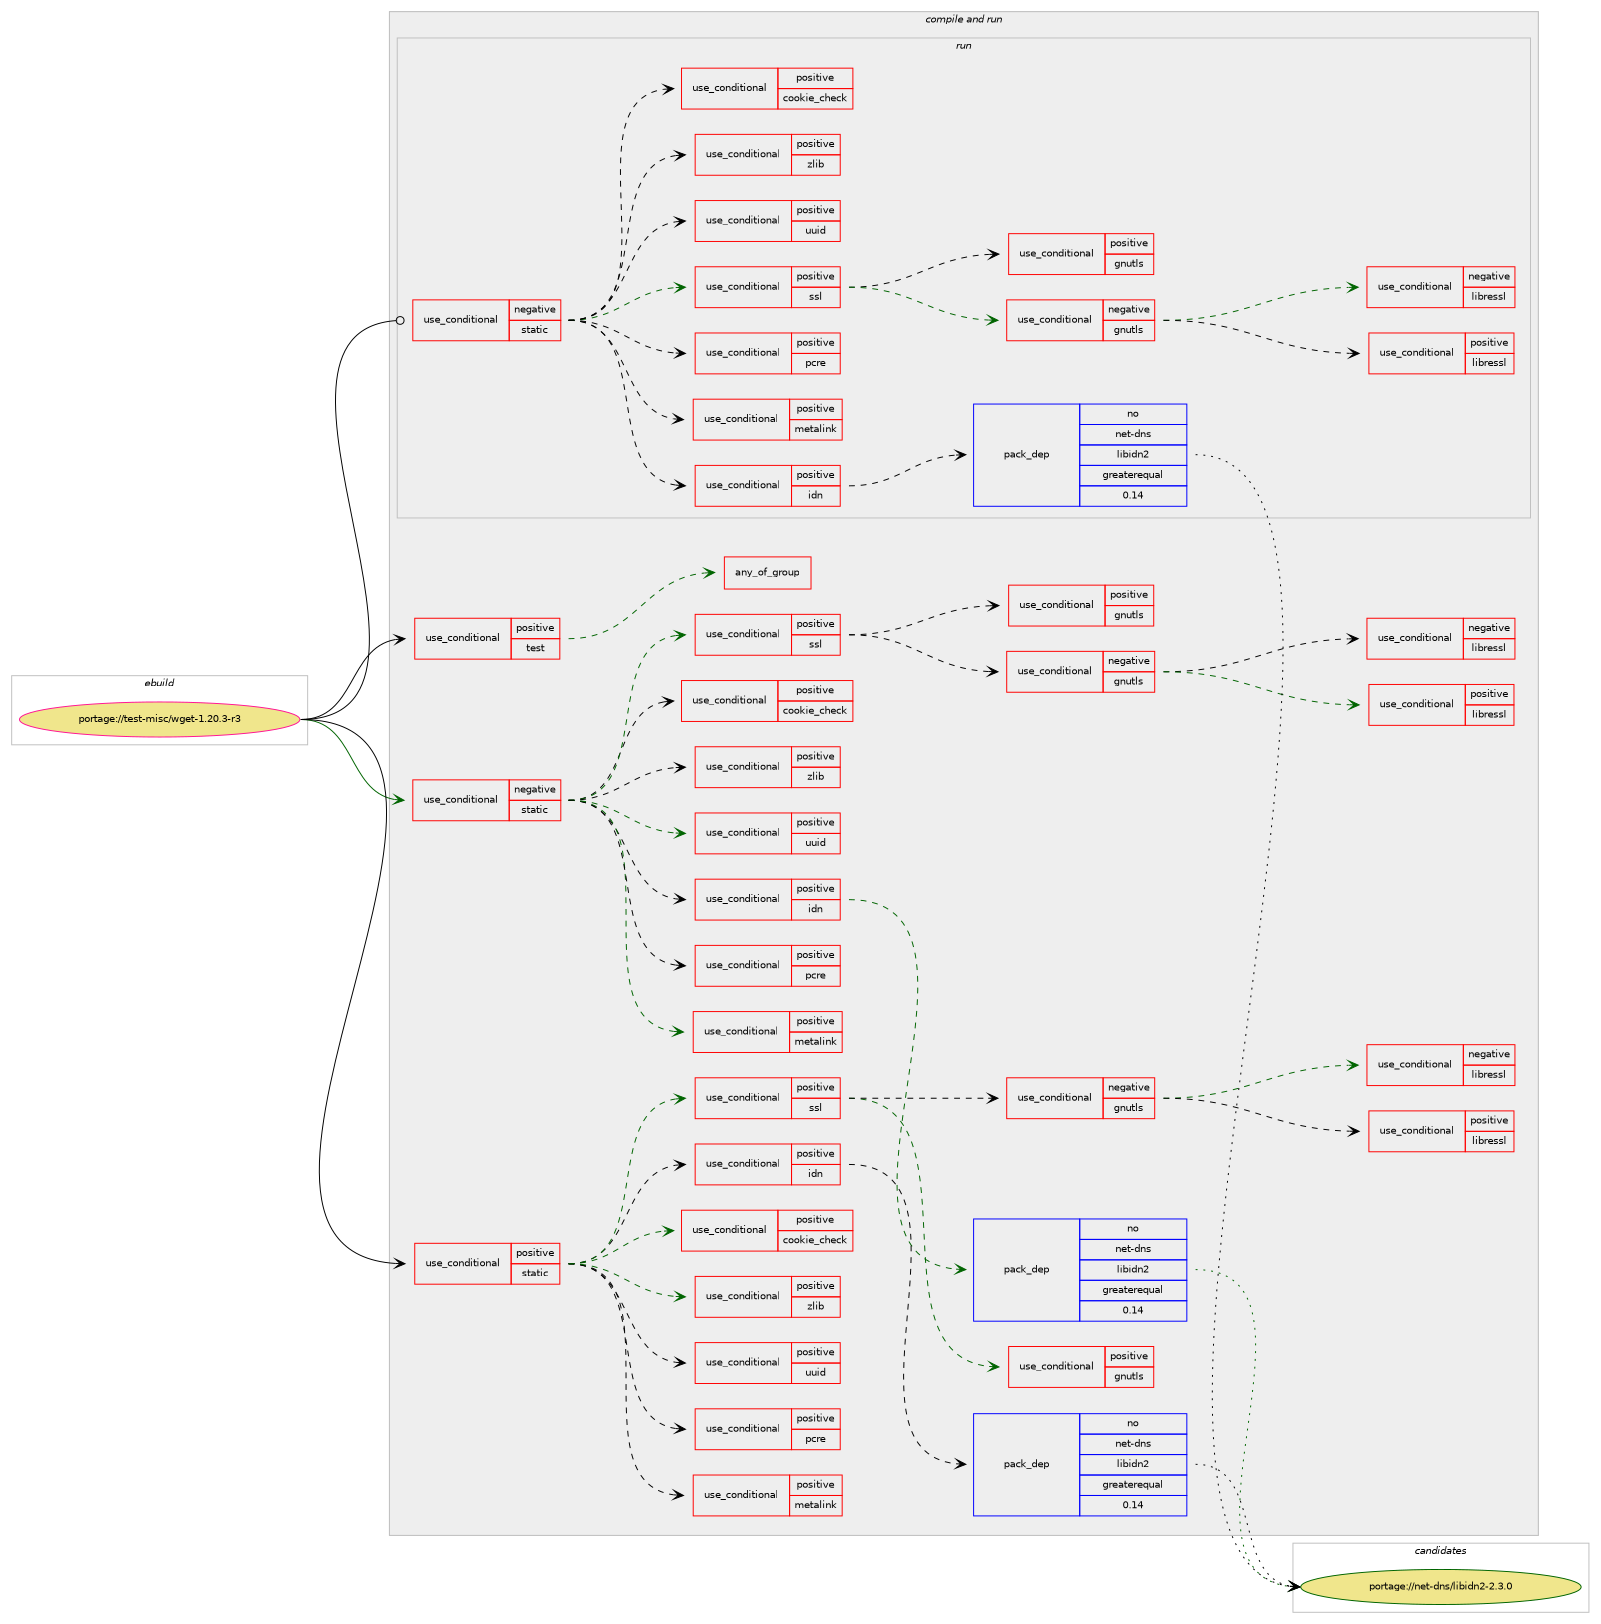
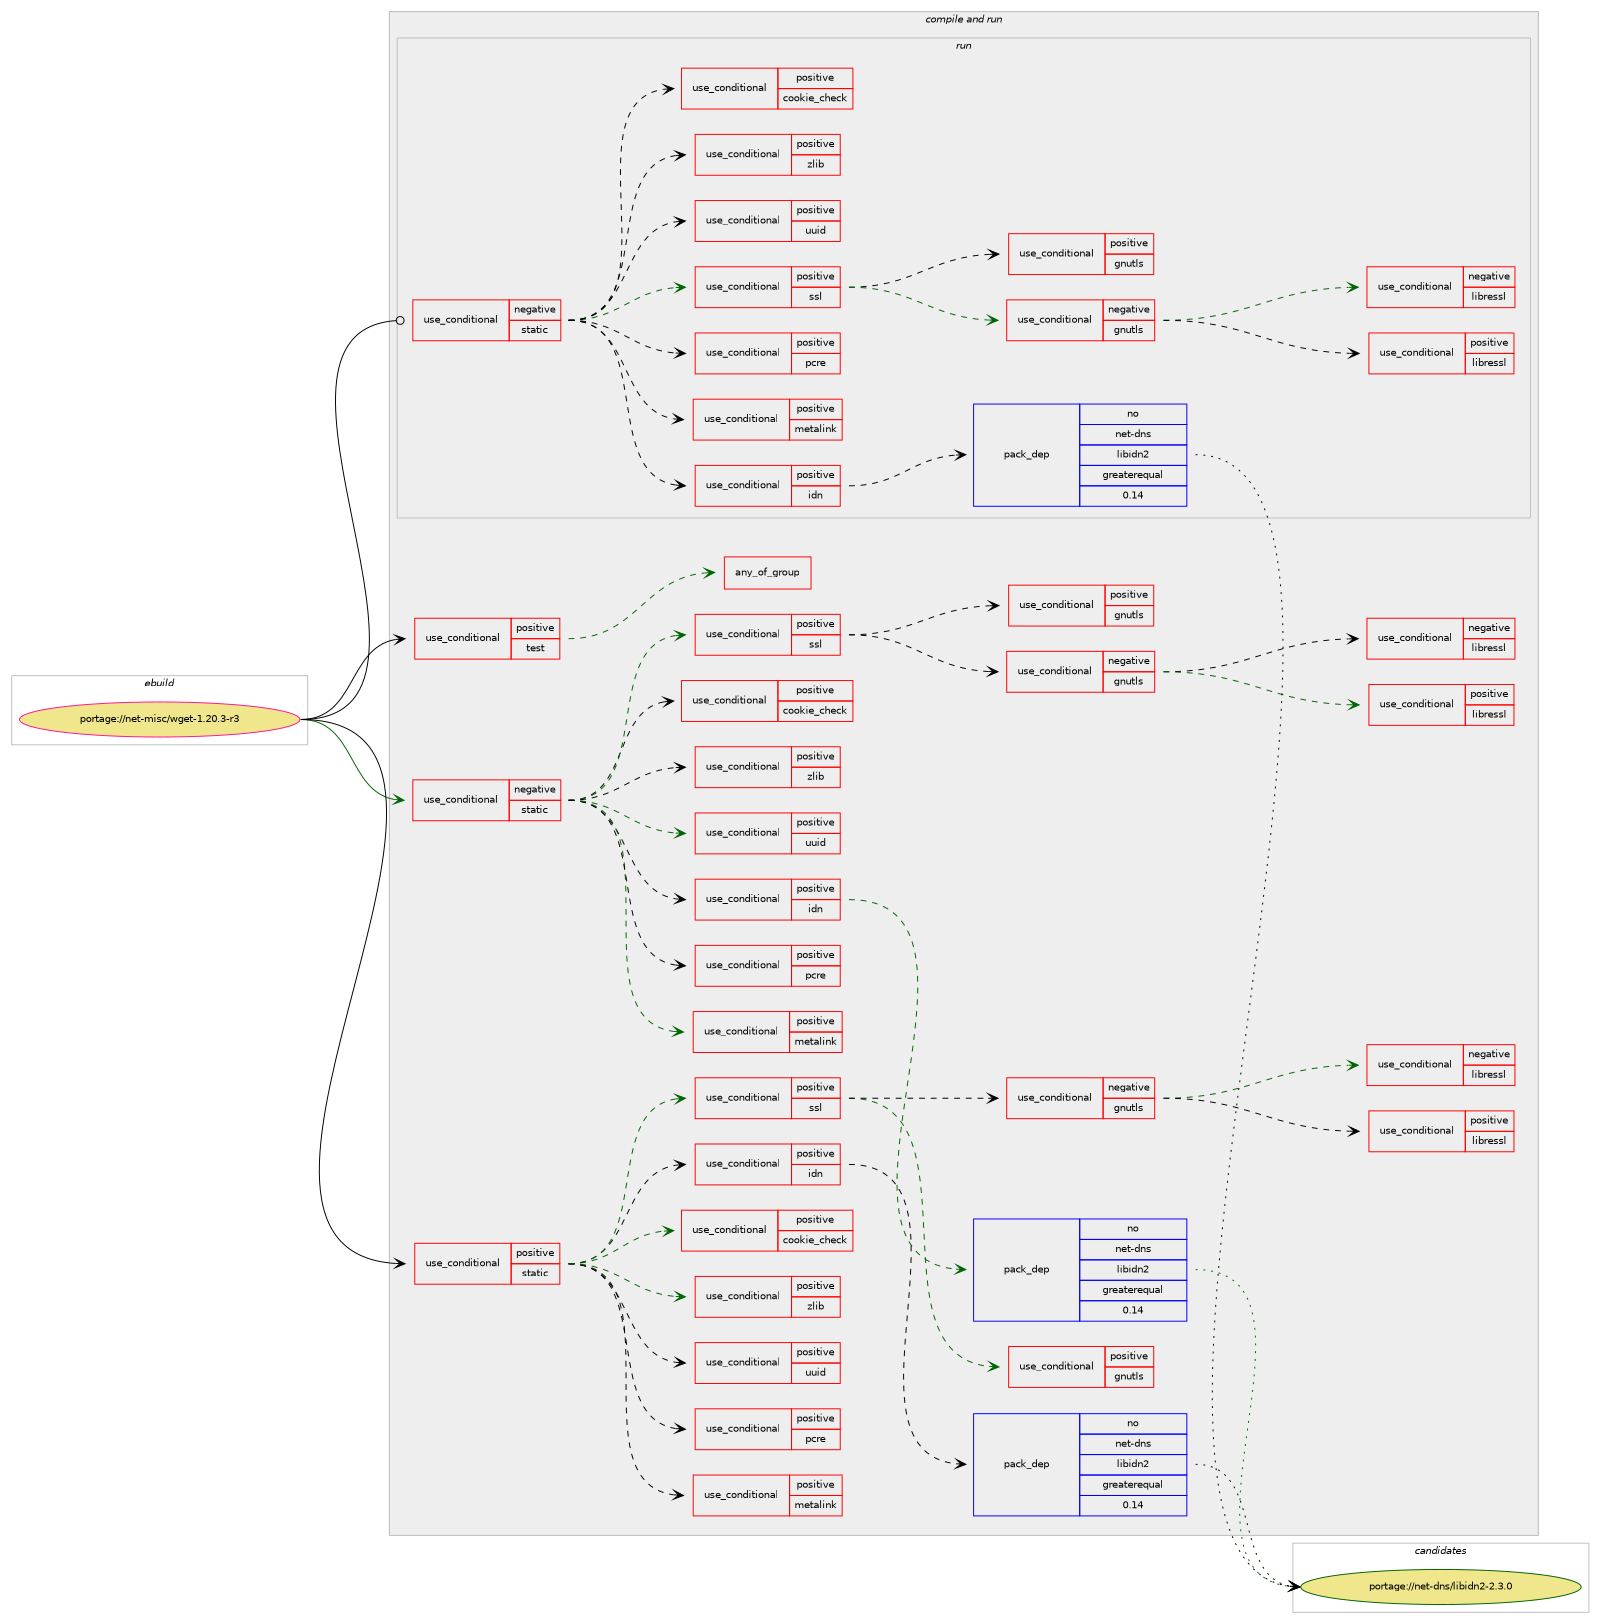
(160, 719) -> (160, 719)
